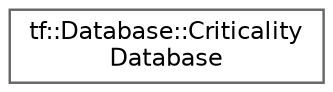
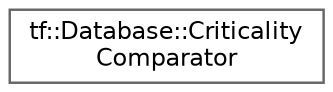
(167, 46) -> (167, 46)
